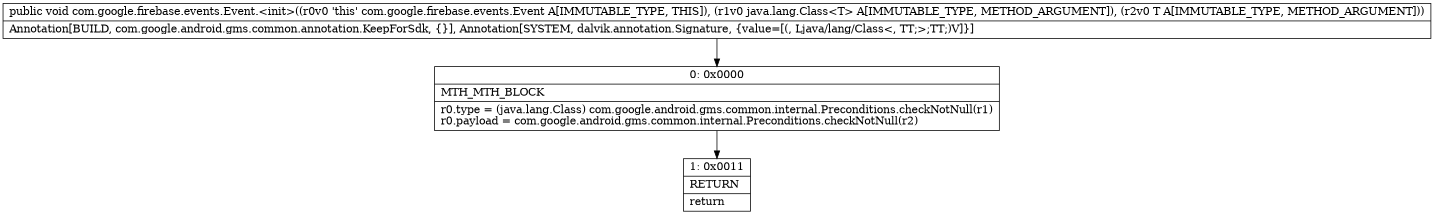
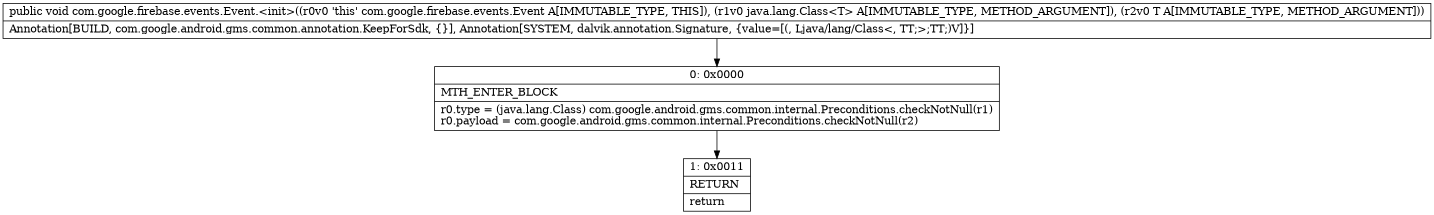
(492, 92) -> (499, 92)
